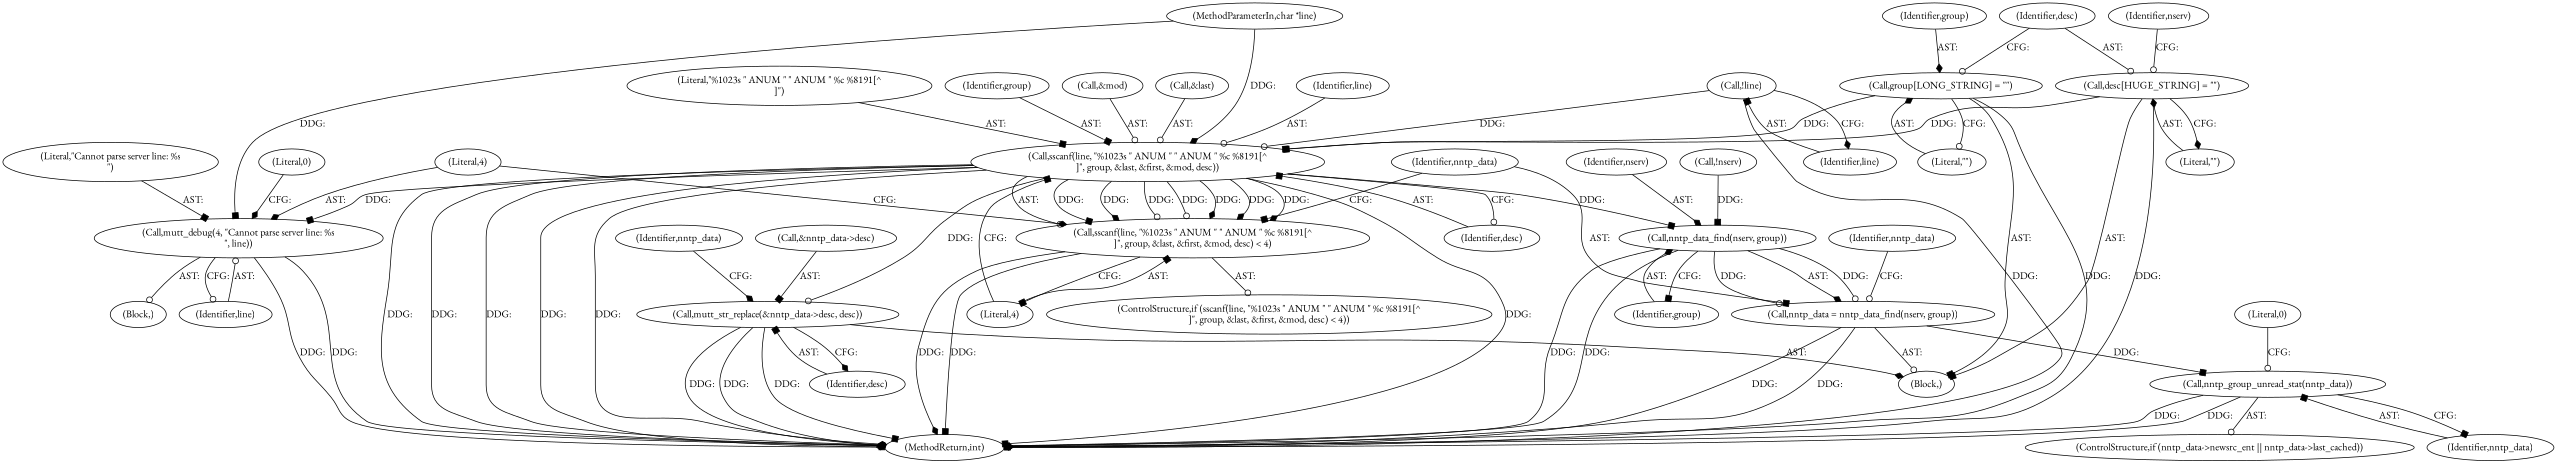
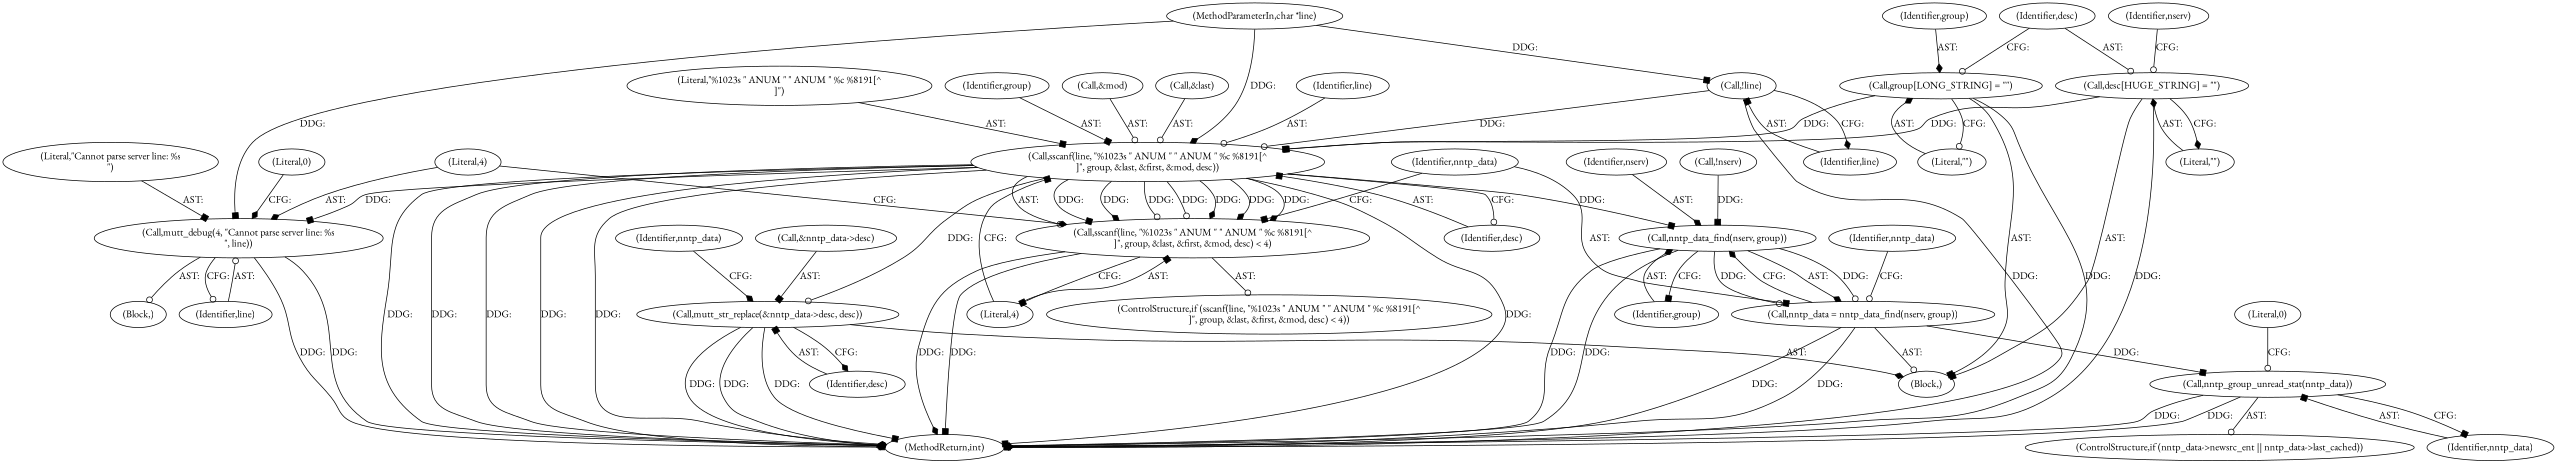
none -> (1509, 52)
none -> (1770, 286)
